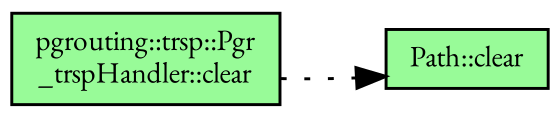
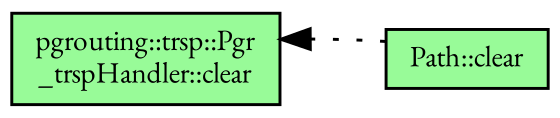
(319, 79) -> (348, 40)
